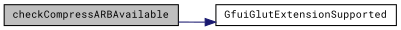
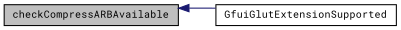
(192, 22) -> (202, 8)
